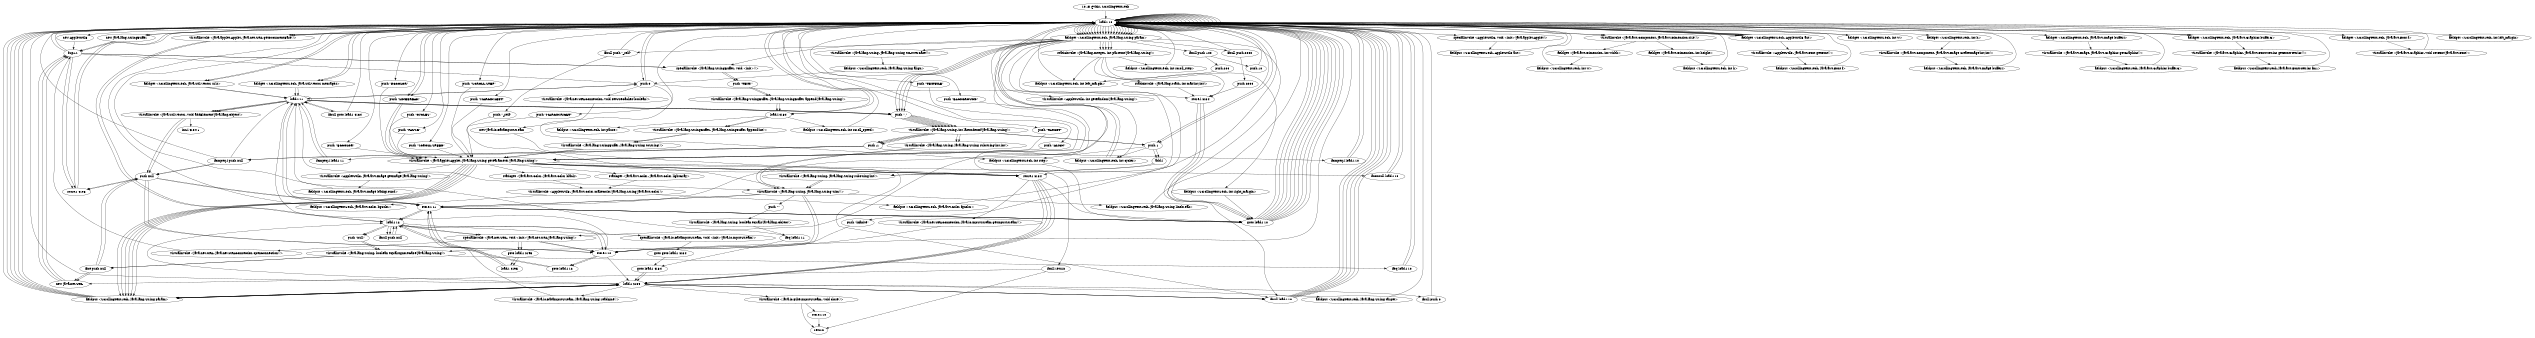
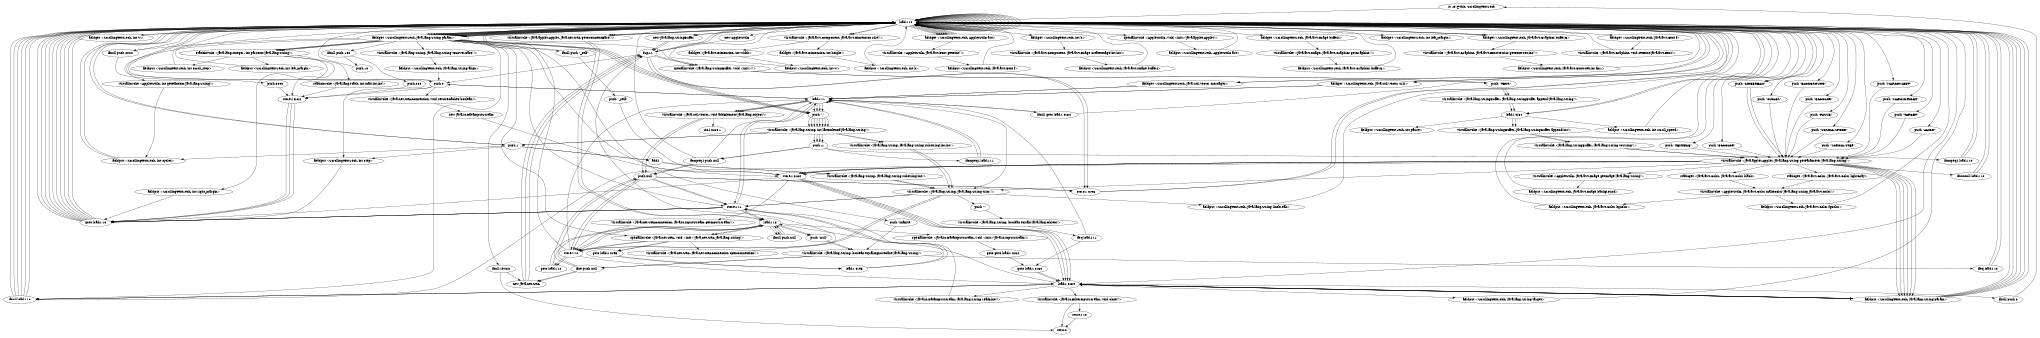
(1428, 41) -> (1907, 17)
(1160, 77) -> (377, 91)
